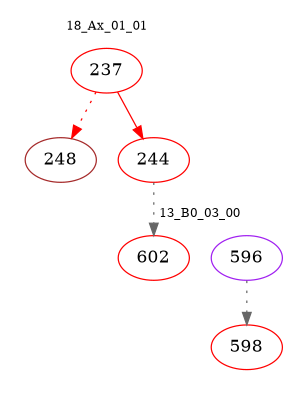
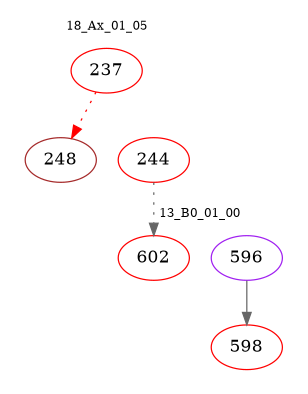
(107, 27) -> (107, 27)
(127, 110) -> none
(200, 214) -> (200, 214)
(247, 297) -> (247, 297)
